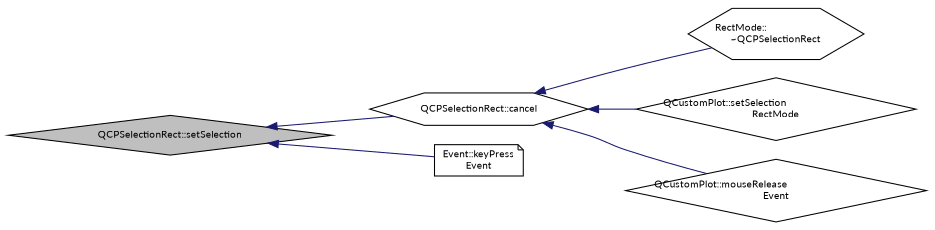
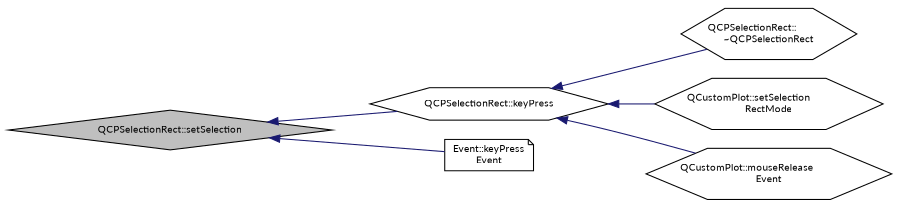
(776, 34) -> (769, 34)
(479, 109) -> (489, 104)
(776, 109) -> (769, 104)
(776, 191) -> (769, 174)
